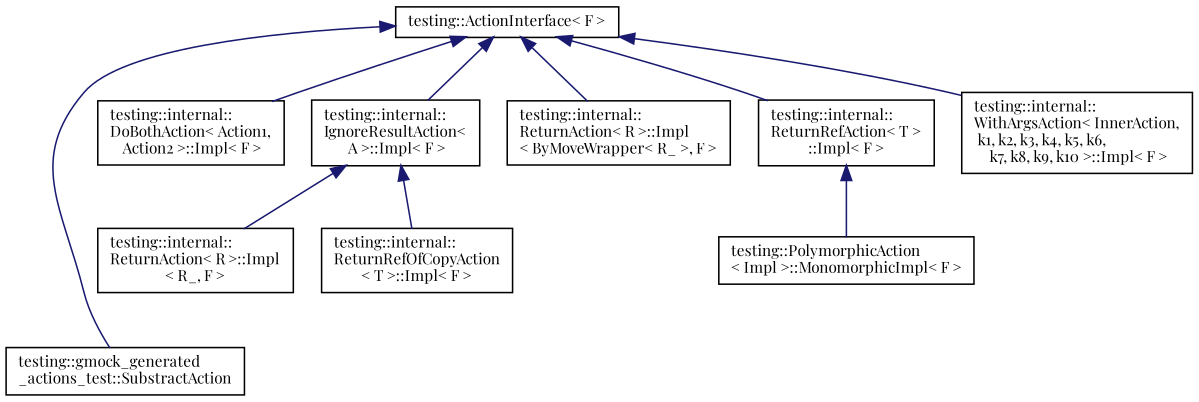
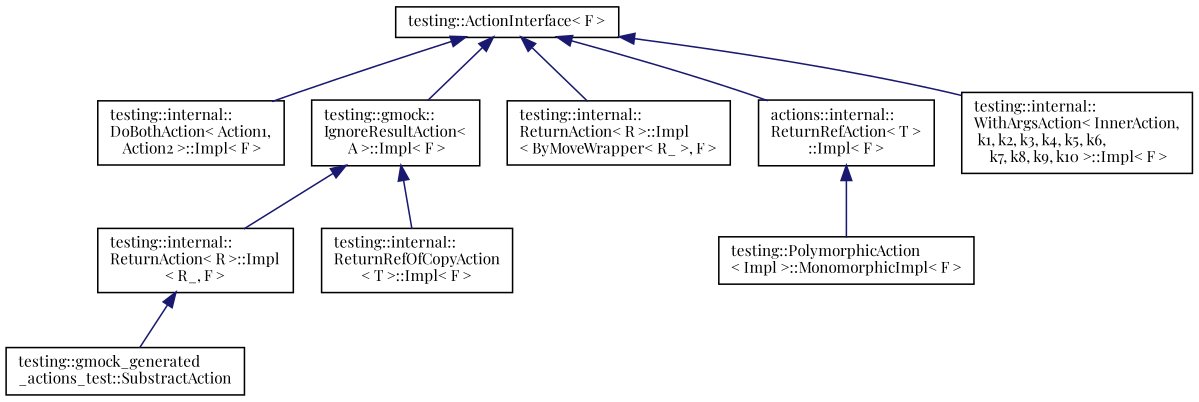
(97, 82) -> (154, 326)
(396, 133) -> (396, 133)
(846, 133) -> (846, 133)
